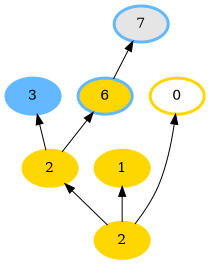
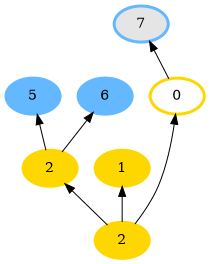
(121, 65) -> (162, 65)
(33, 96) -> (33, 96)
(105, 96) -> (105, 96)
